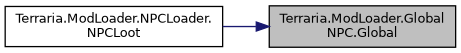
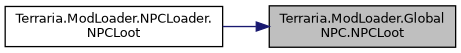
(362, 27) -> (362, 27)
